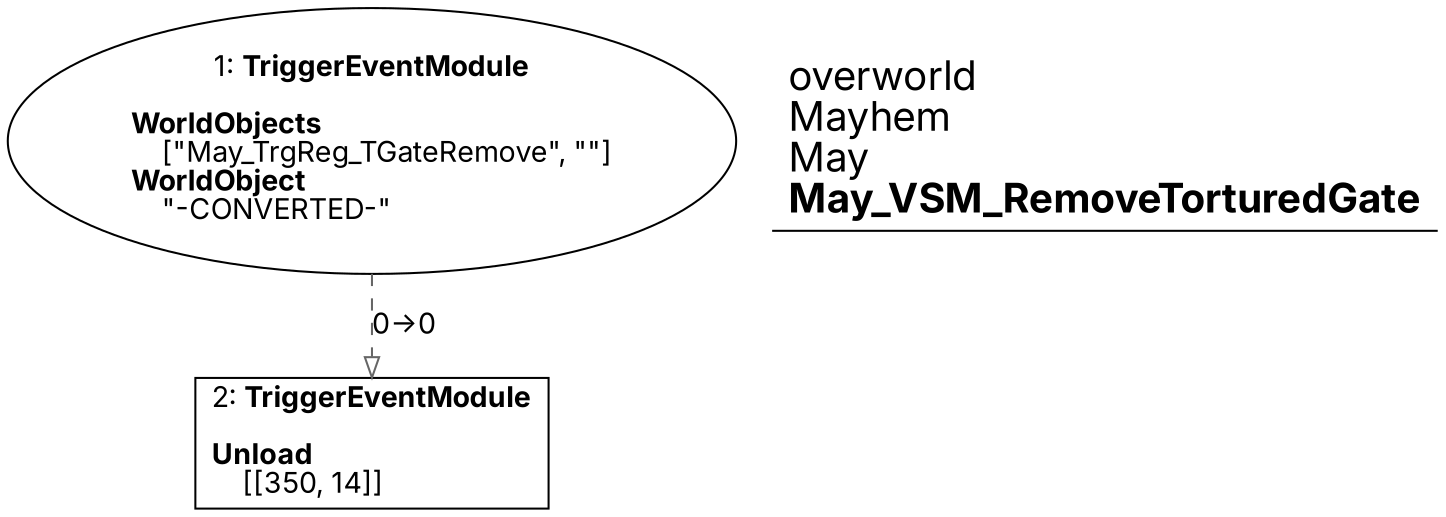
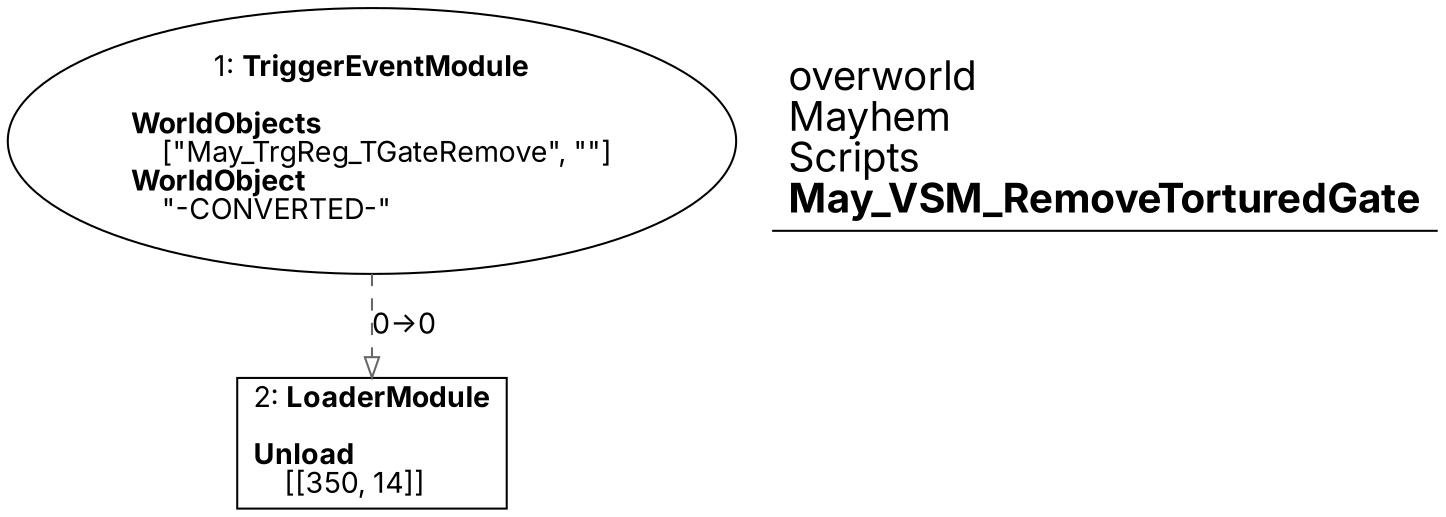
(829, 159) -> (855, 159)
(388, 398) -> (388, 398)
